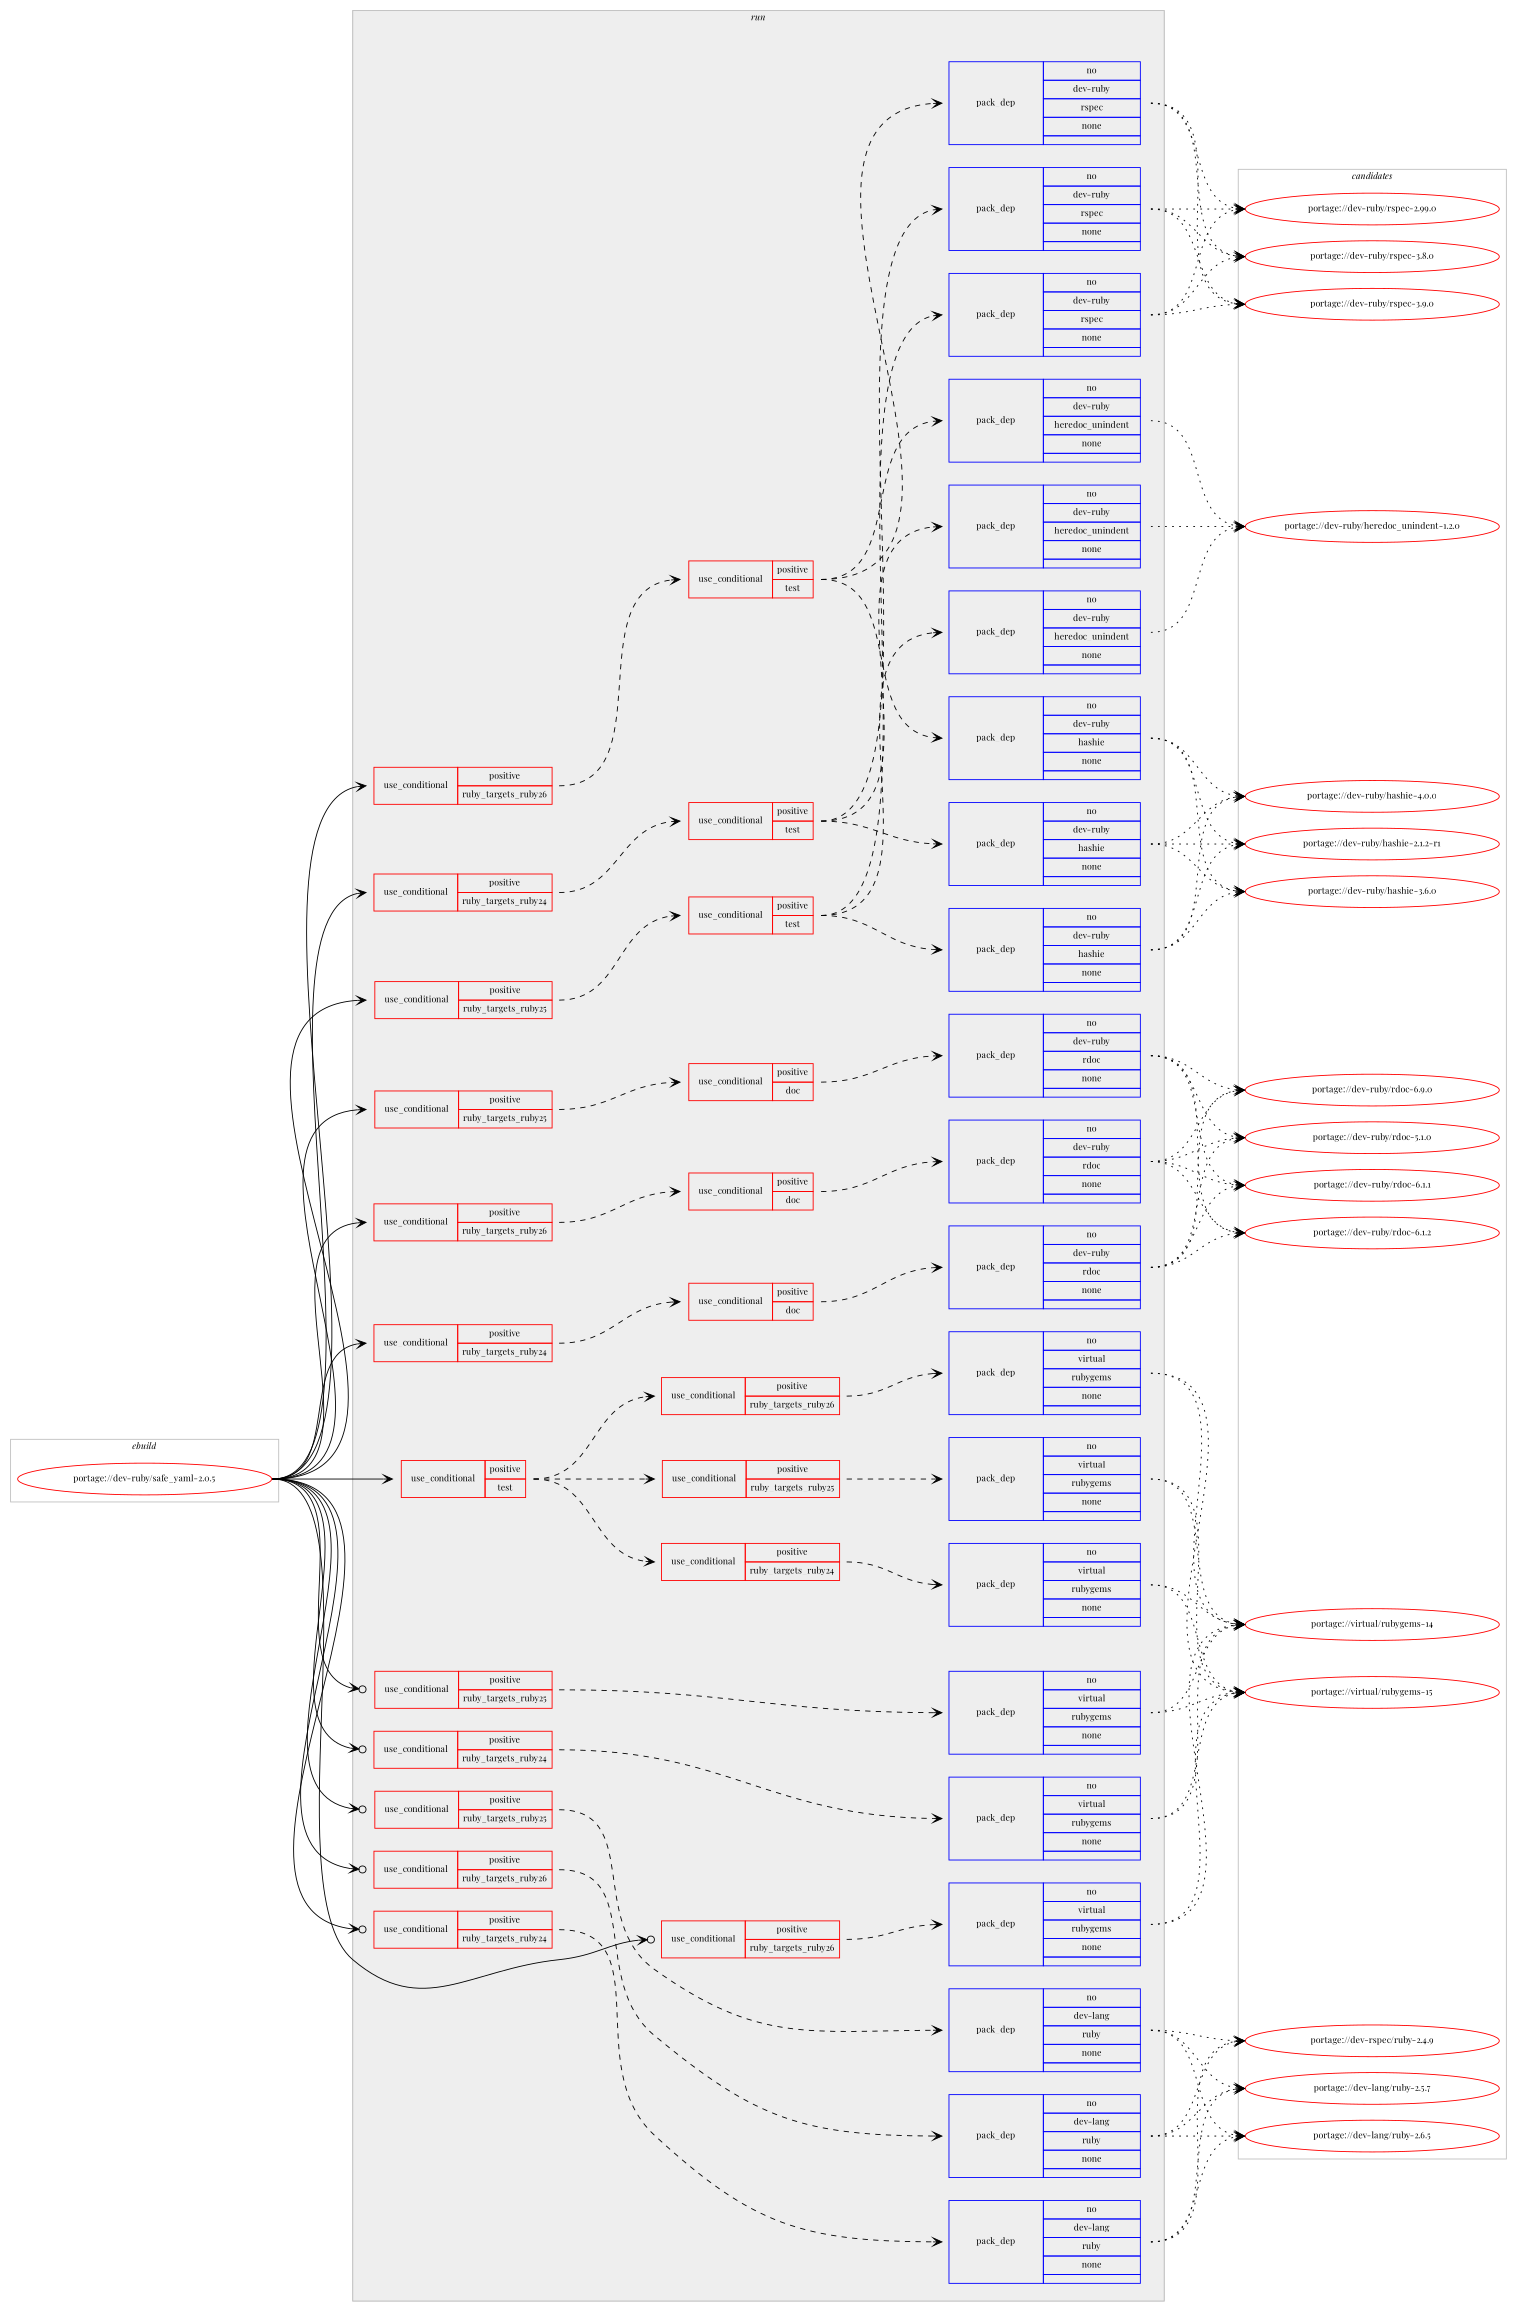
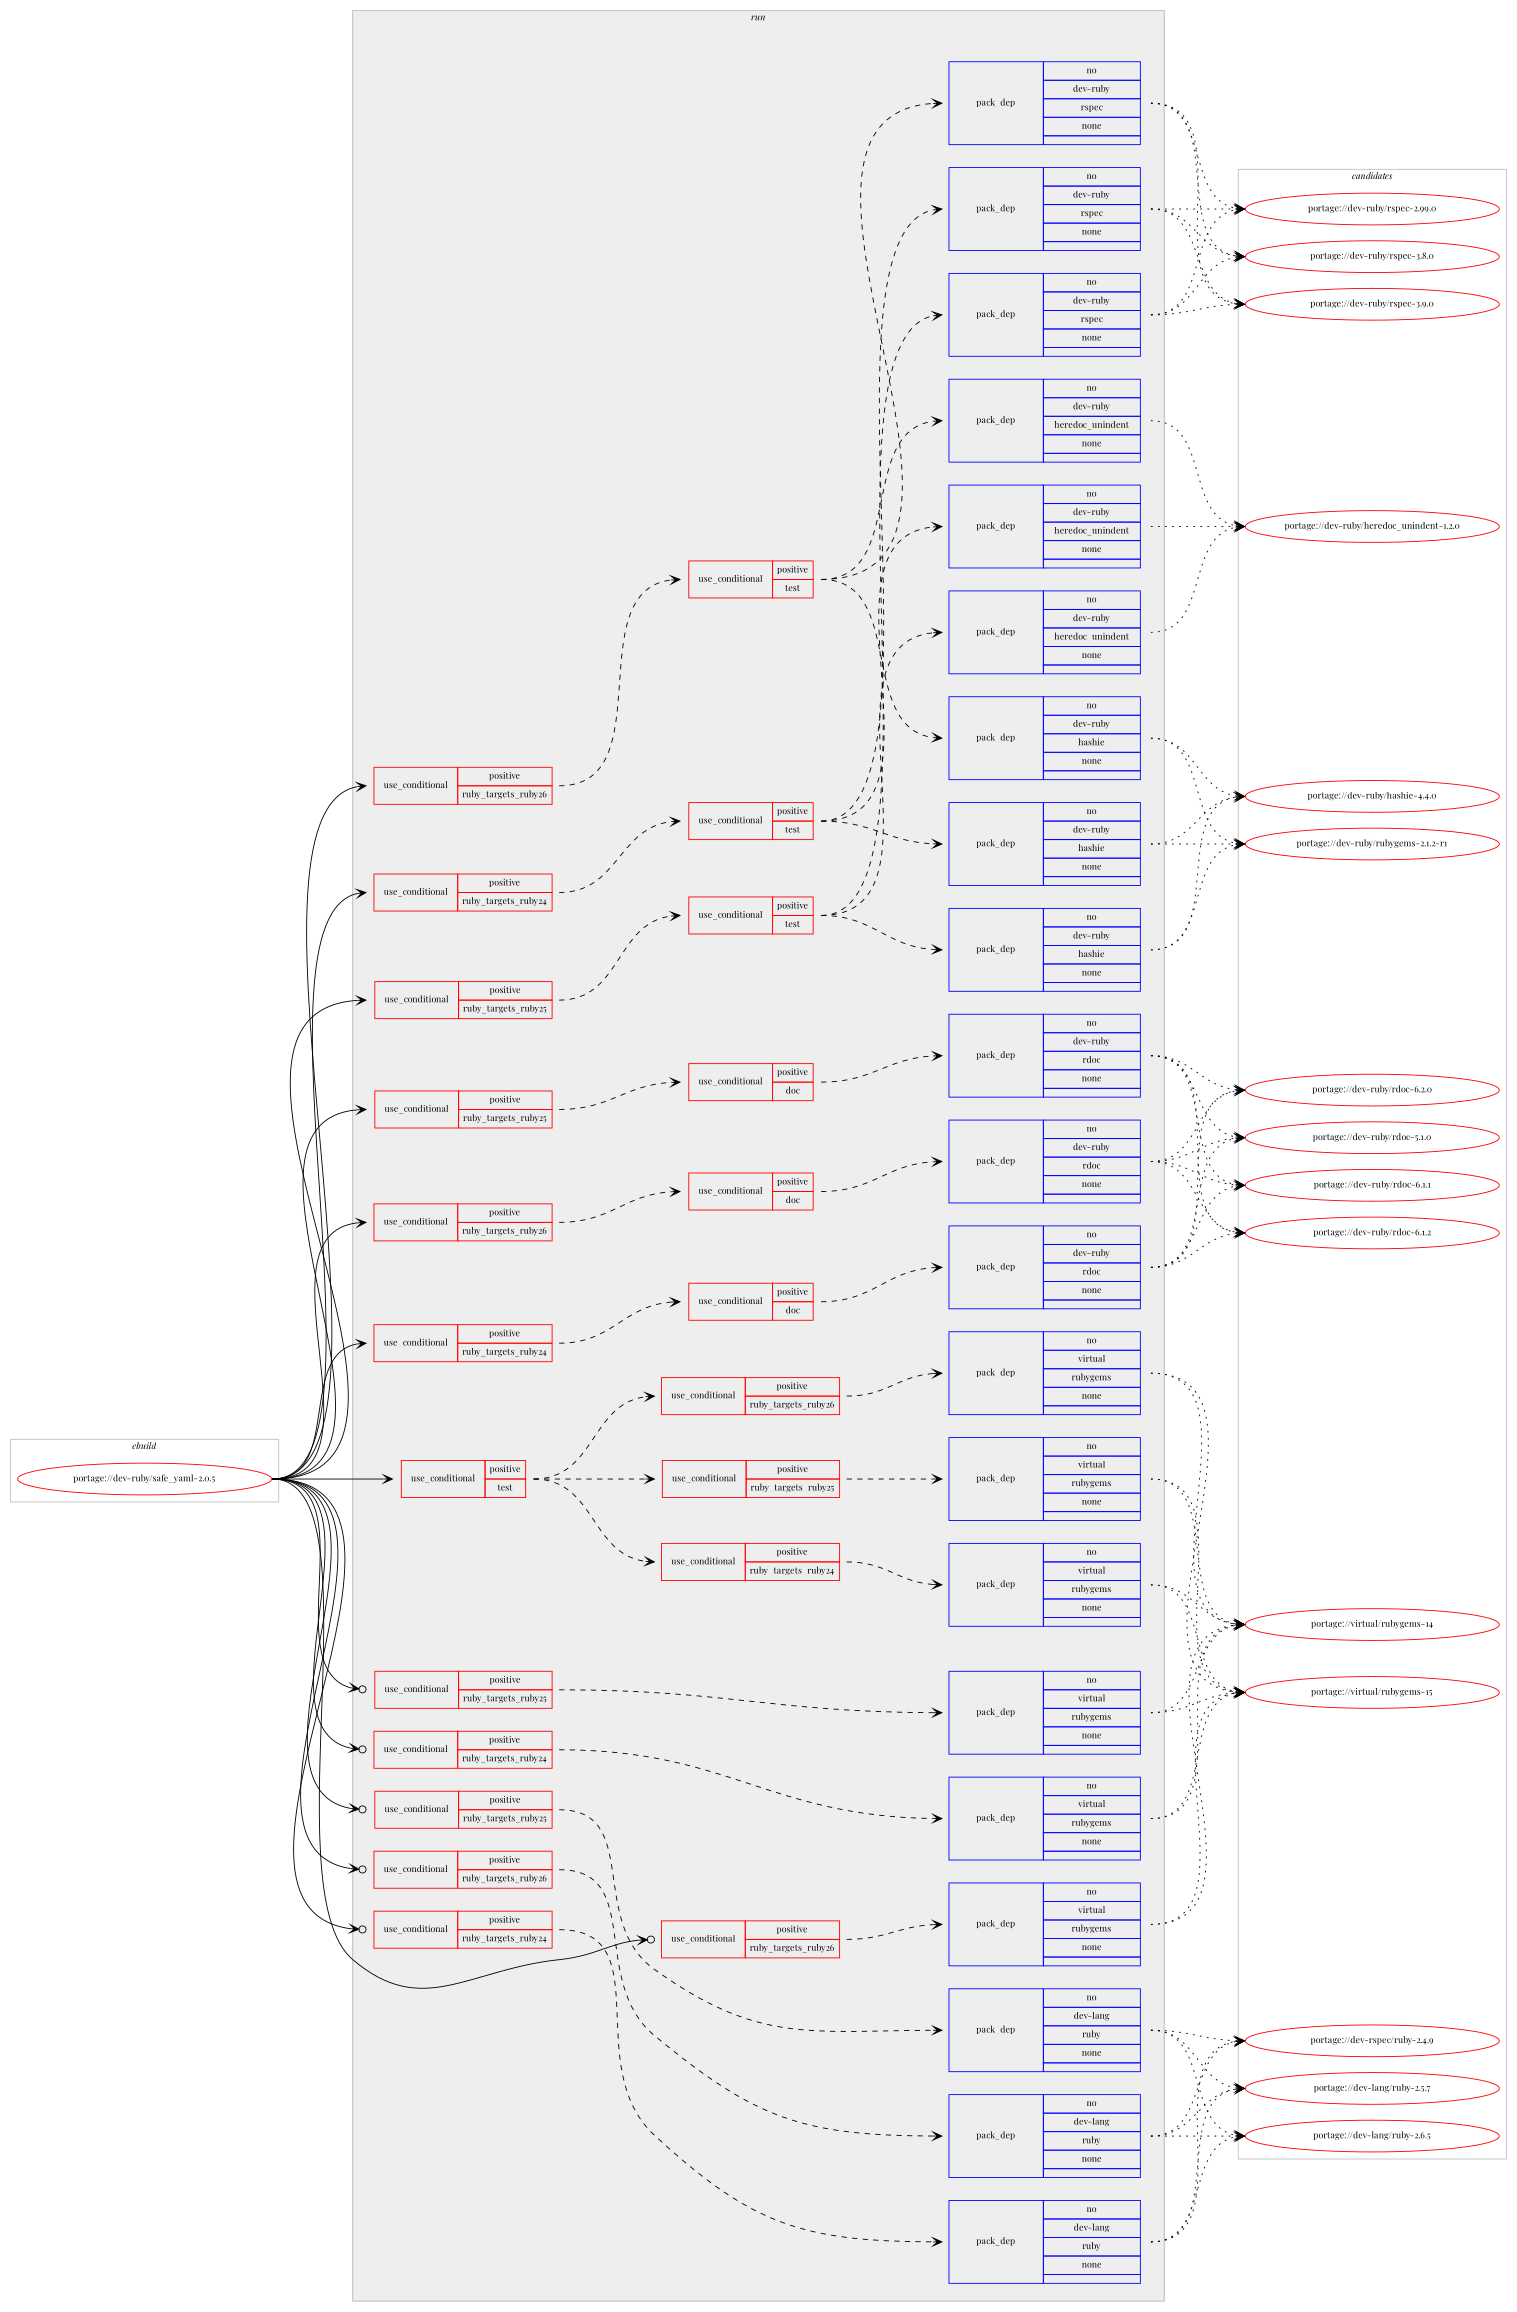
(1372, 796) -> (1372, 796)
(1372, 844) -> (1372, 844)
(1372, 892) -> none
(1372, 1090) -> (1372, 1090)
